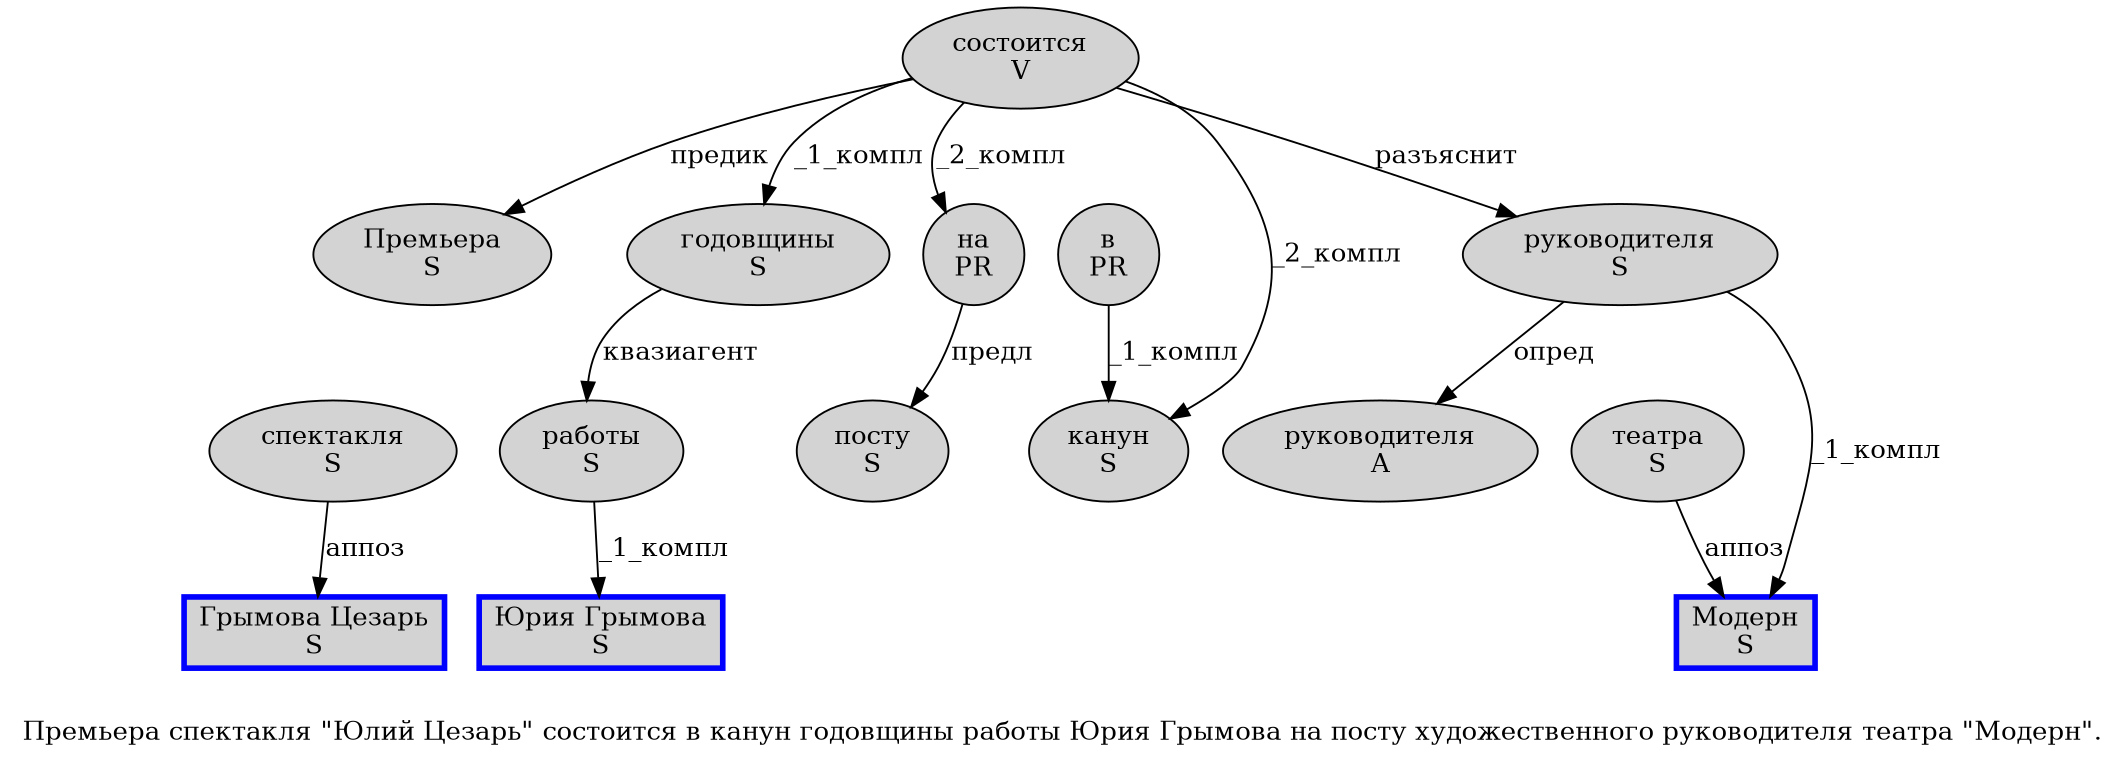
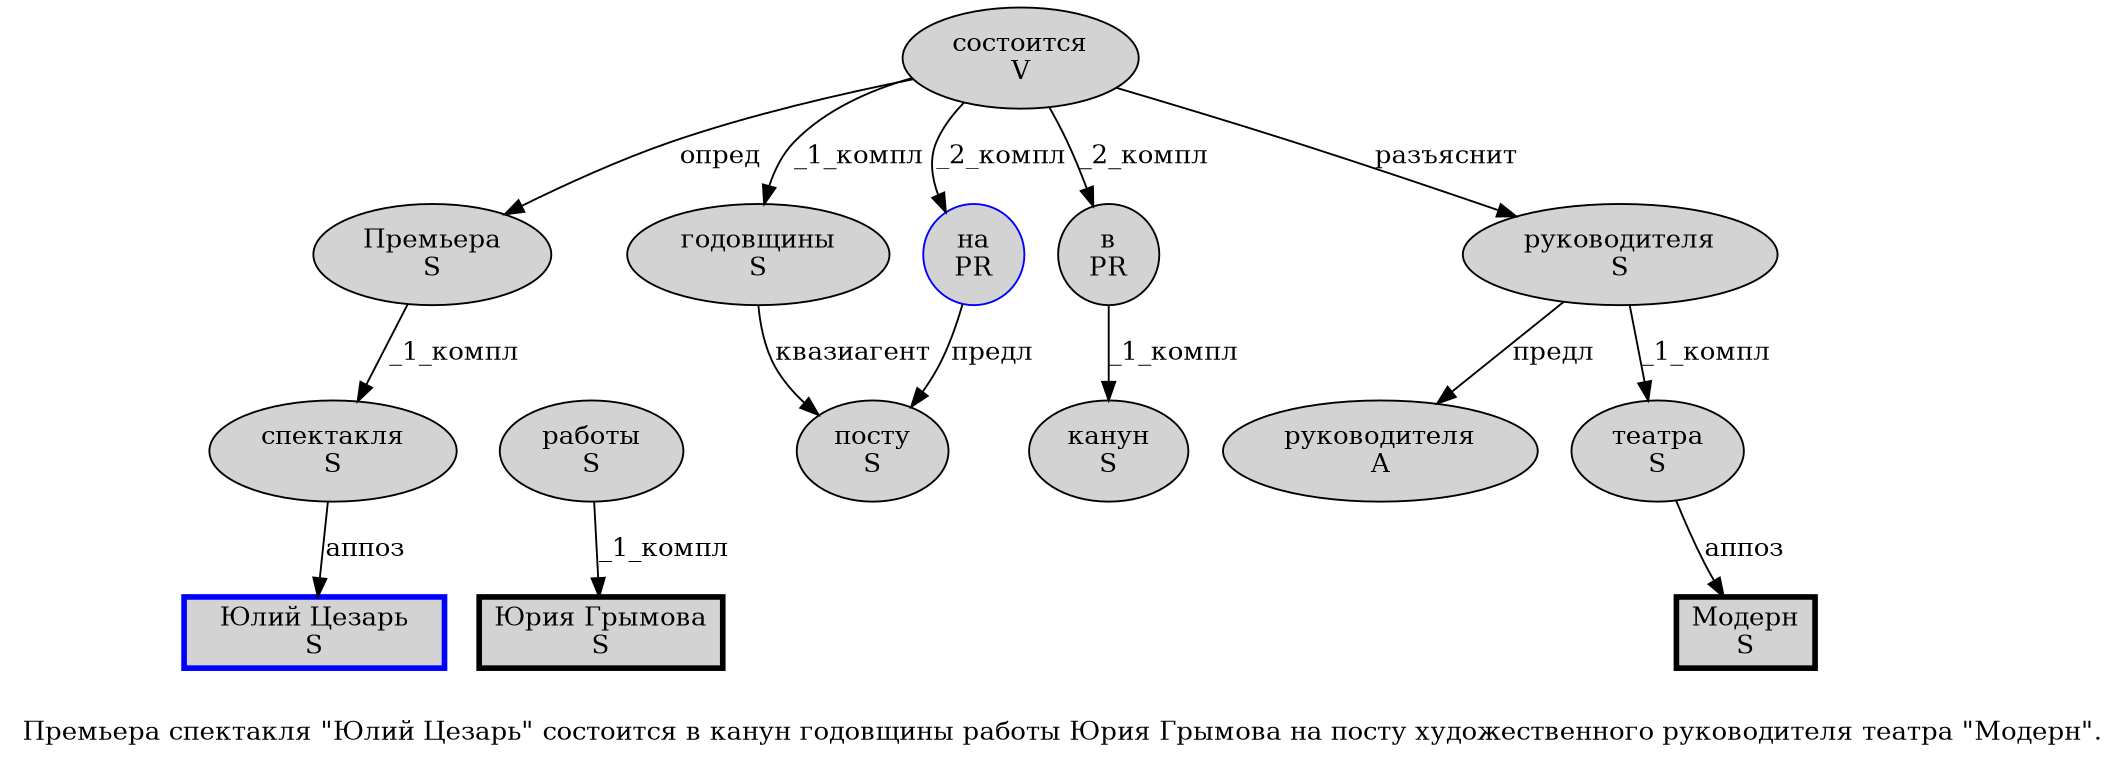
(720, 156) -> (720, 156)
(1266, 230) -> (1070, 147)
(974, 255) -> (974, 255)
(613, 326) -> (771, 359)
none -> (387, 344)
(1554, 353) -> (1554, 353)
(1811, 423) -> (1637, 344)
(314, 633) -> (314, 633)
(601, 633) -> (601, 633)
(1746, 633) -> (1746, 633)
